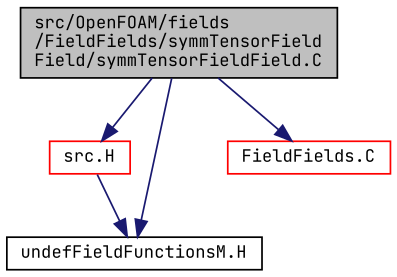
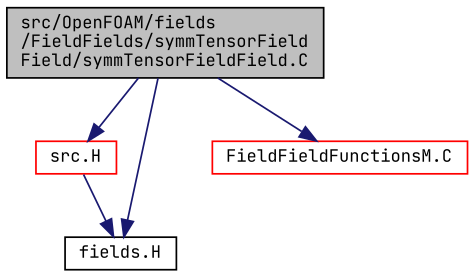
(309, 158) -> (340, 158)
(134, 253) -> (121, 253)
